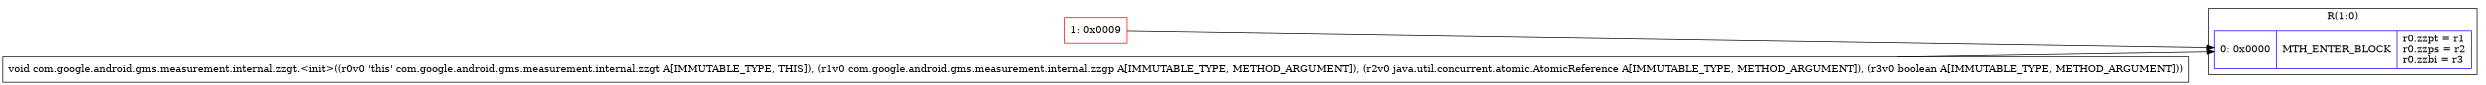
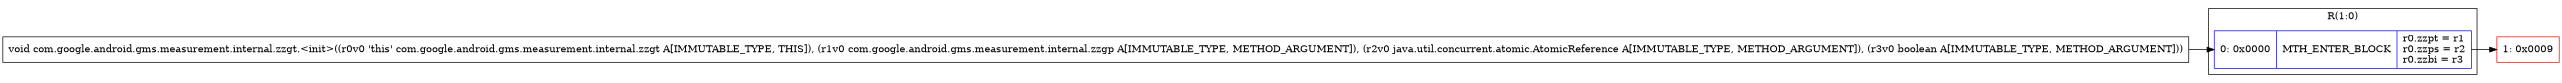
(1667, 39) -> (2481, 50)
